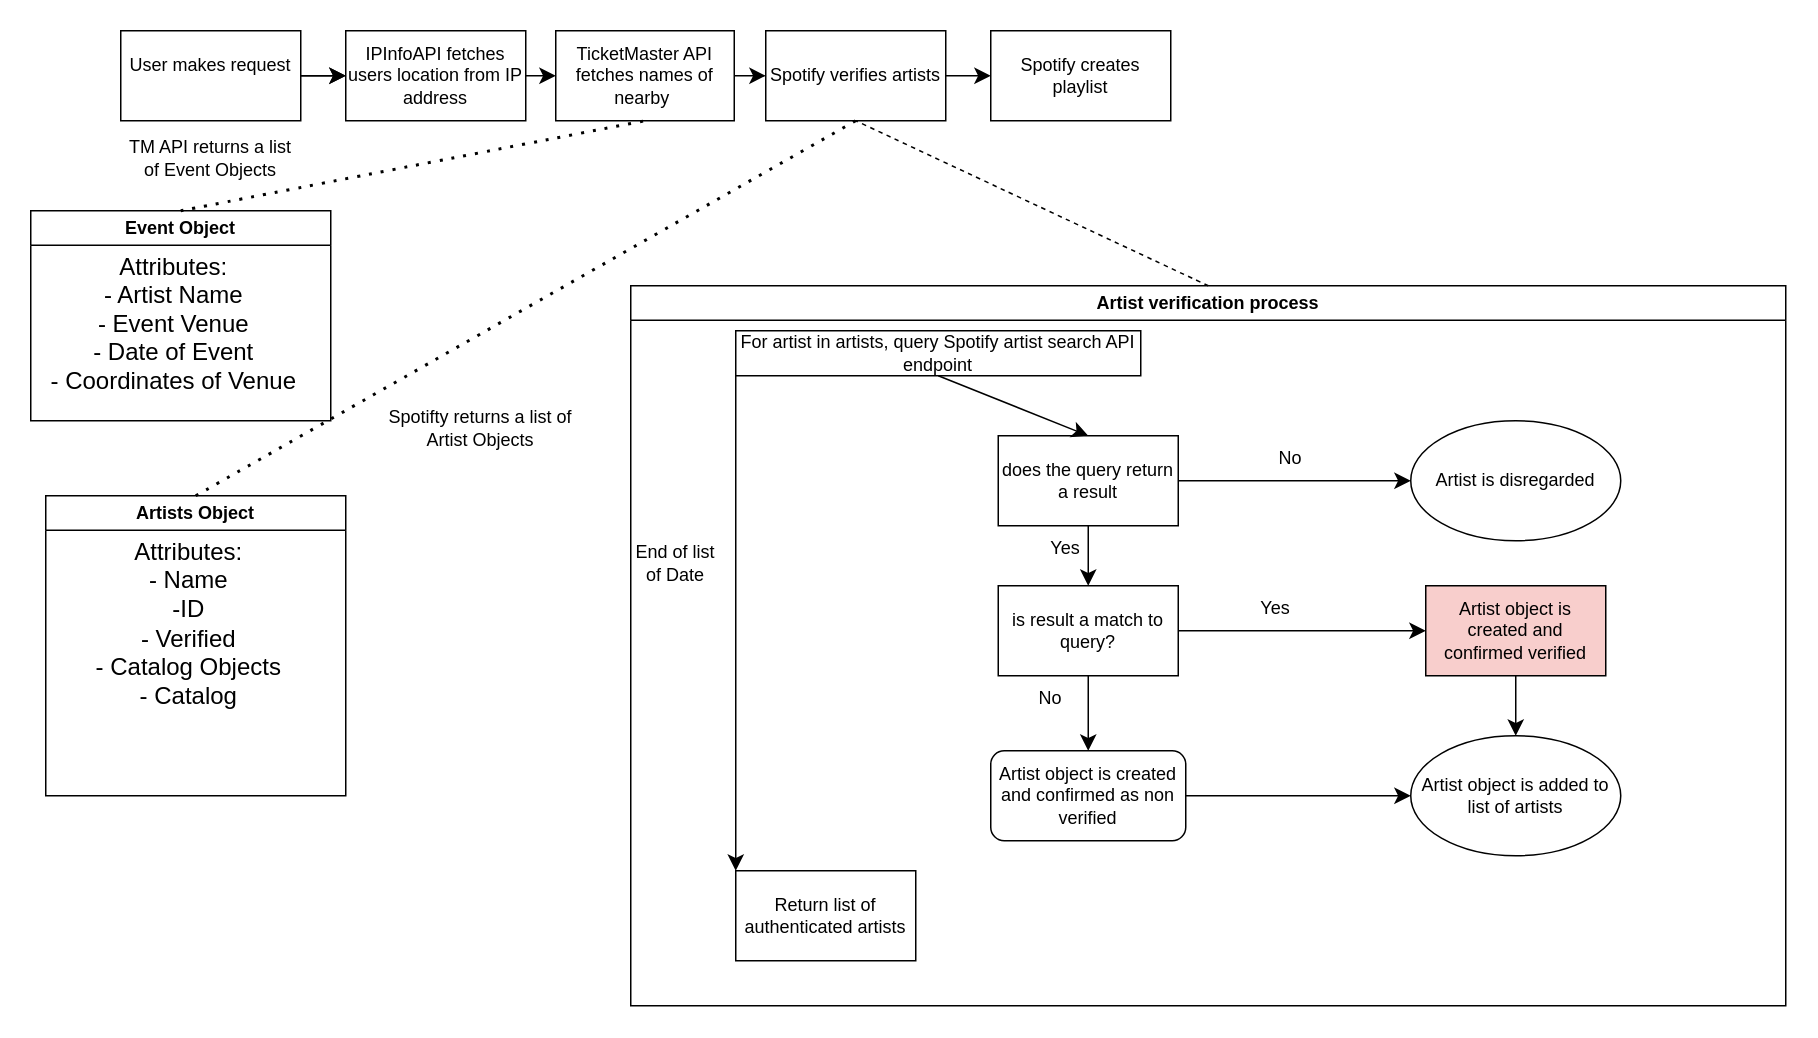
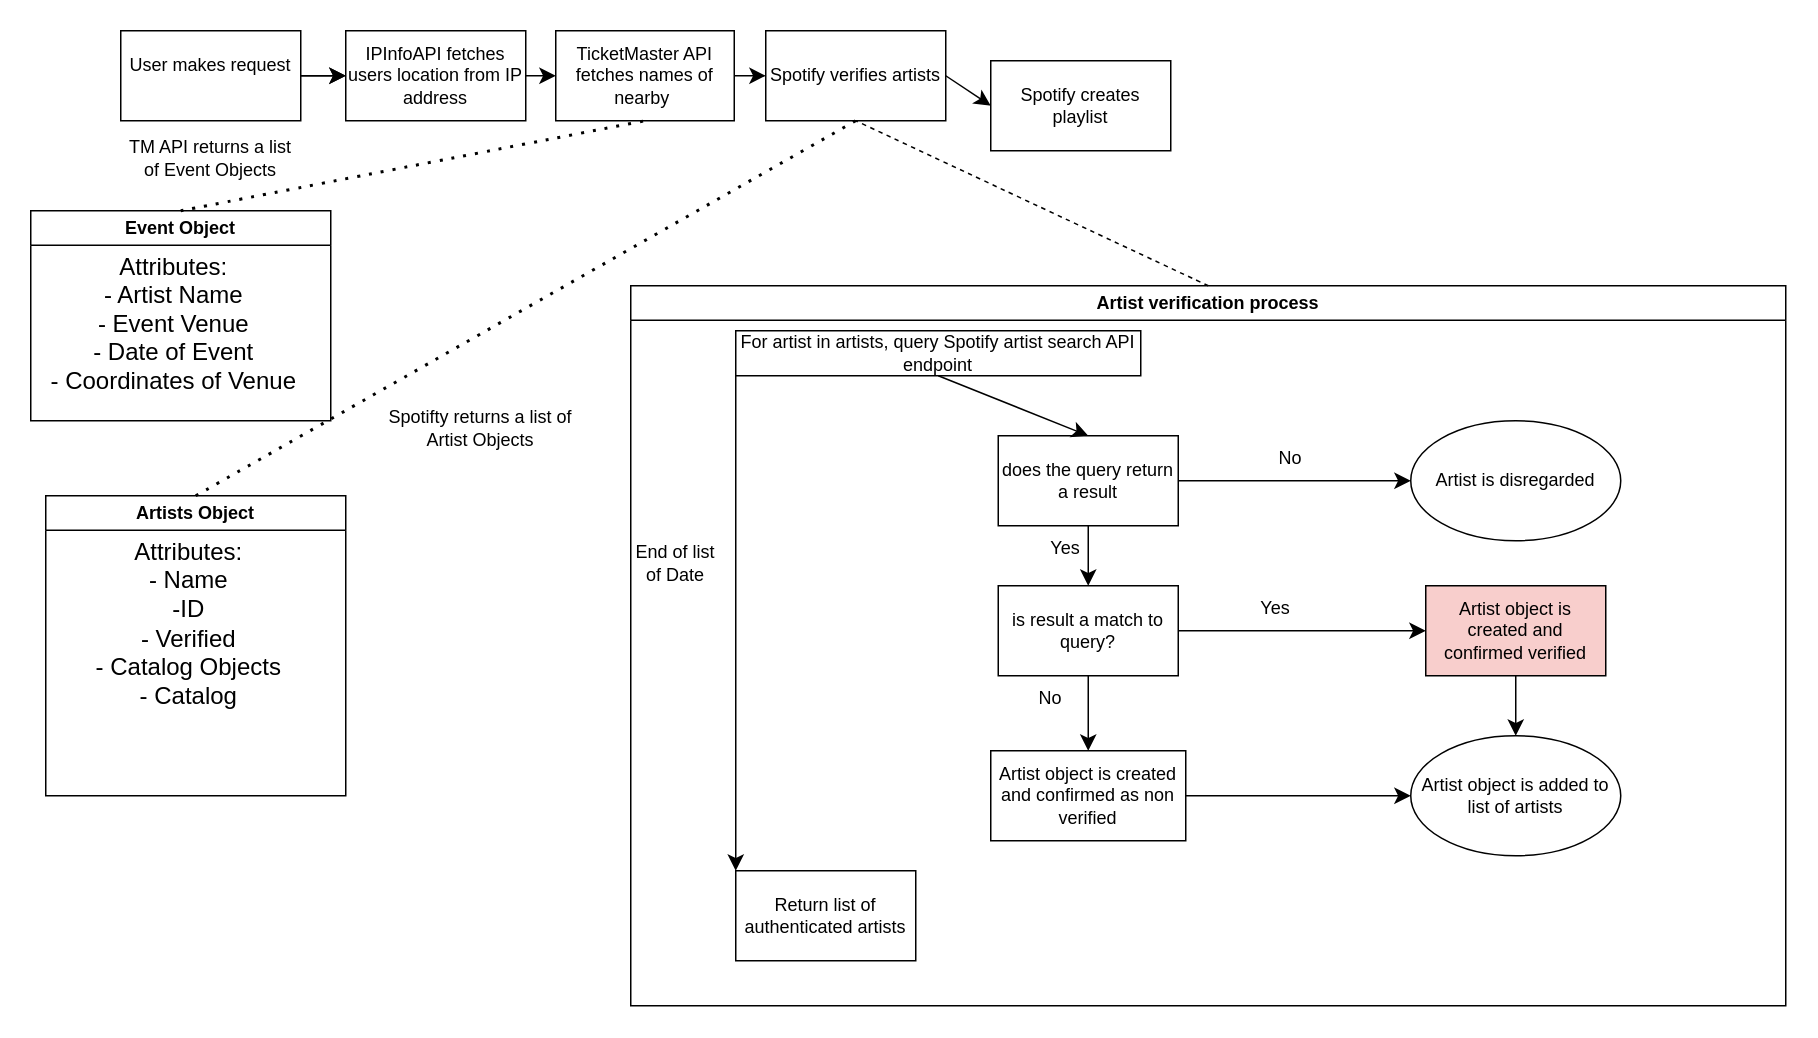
(1081, 76) -> (1081, 106)
(1088, 796) -> (1088, 796)
